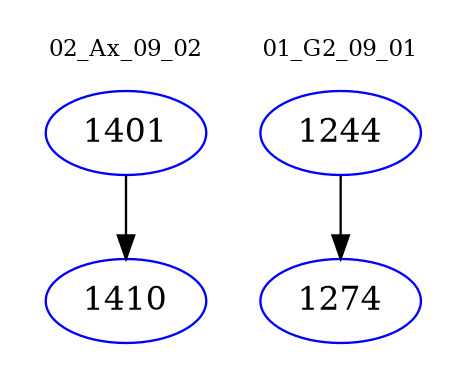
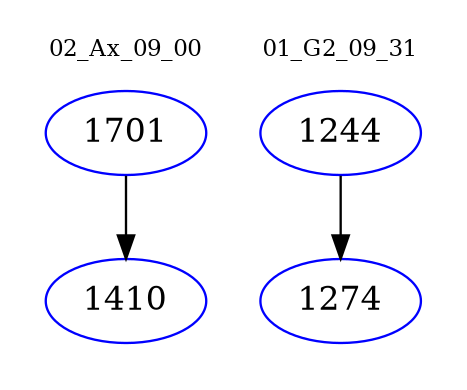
(126, 50) -> (126, 50)
(341, 50) -> (341, 50)
(126, 133) -> (126, 133)
